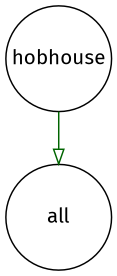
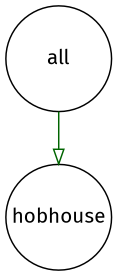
(59, 130) -> (59, 130)
